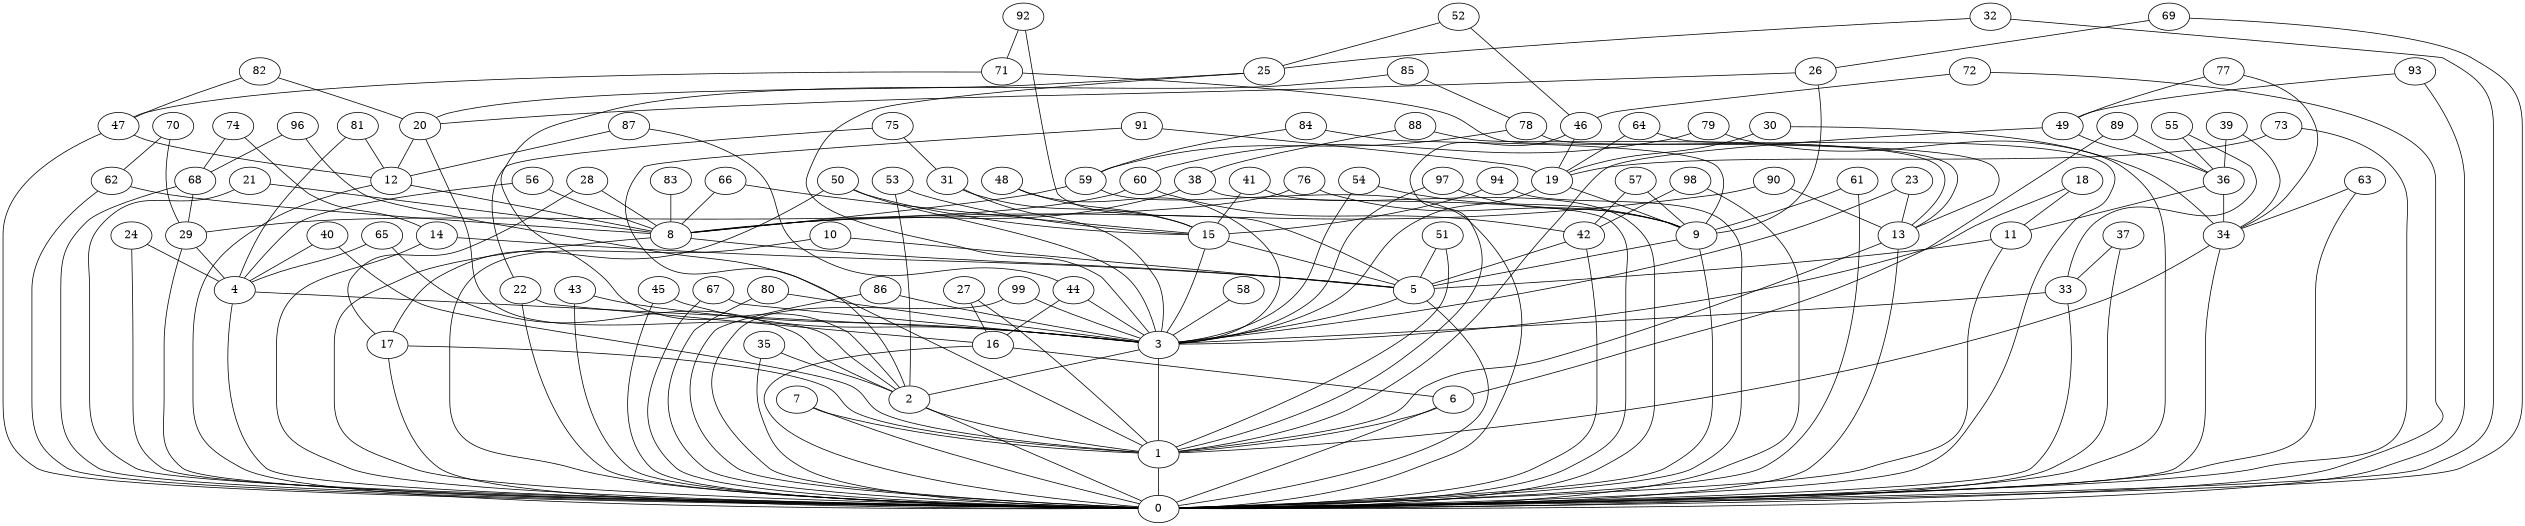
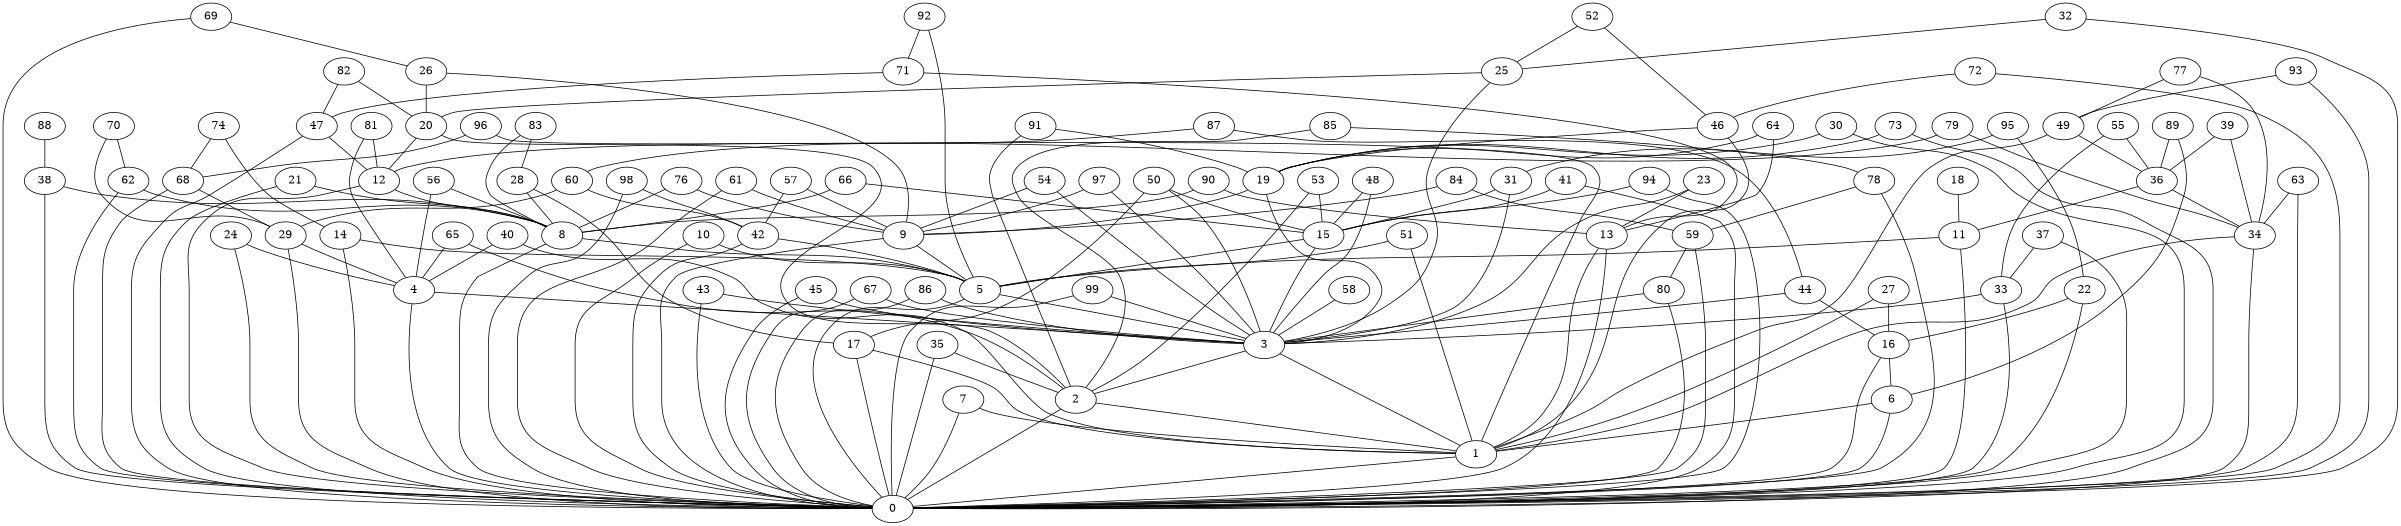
(893, 126) -> (2008, 126)
(1724, 142) -> none
none -> (526, 156)
(973, 202) -> (1678, 263)
(1631, 311) -> none
